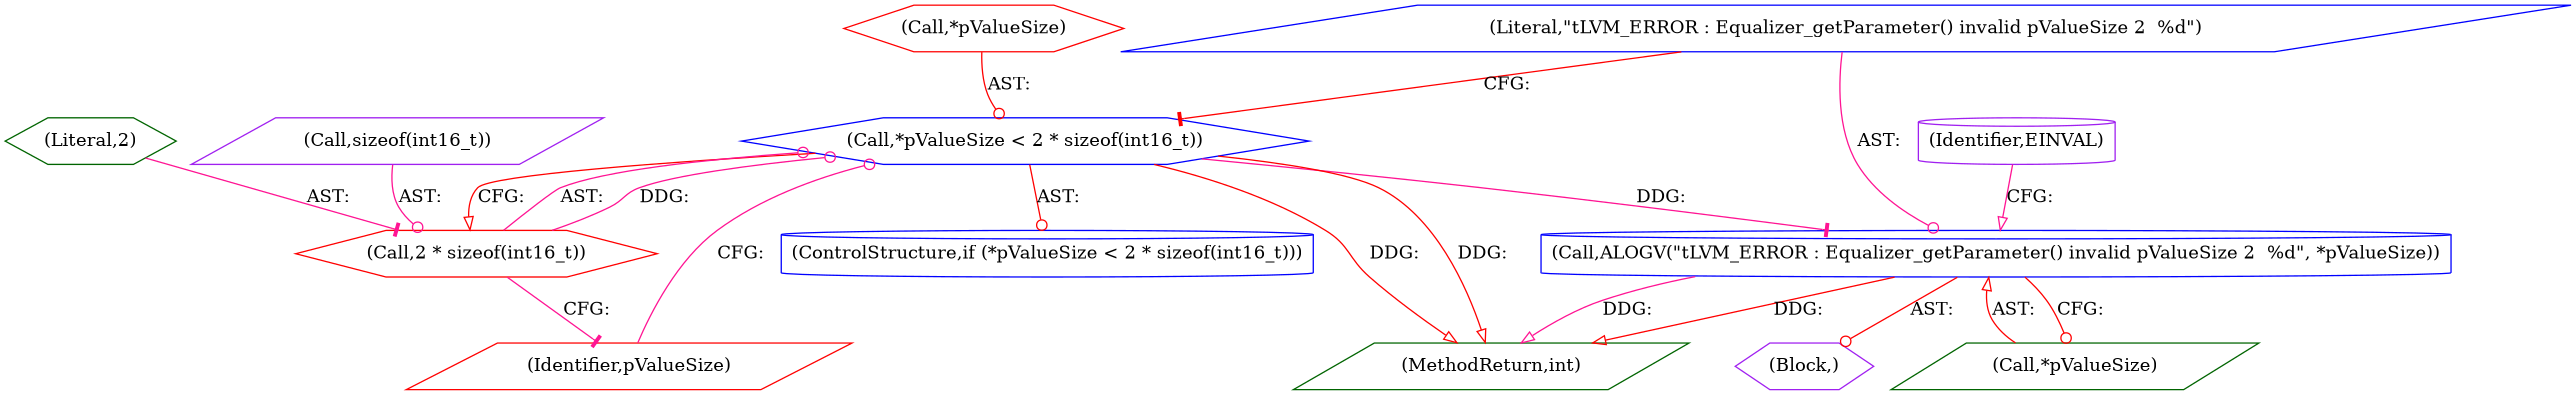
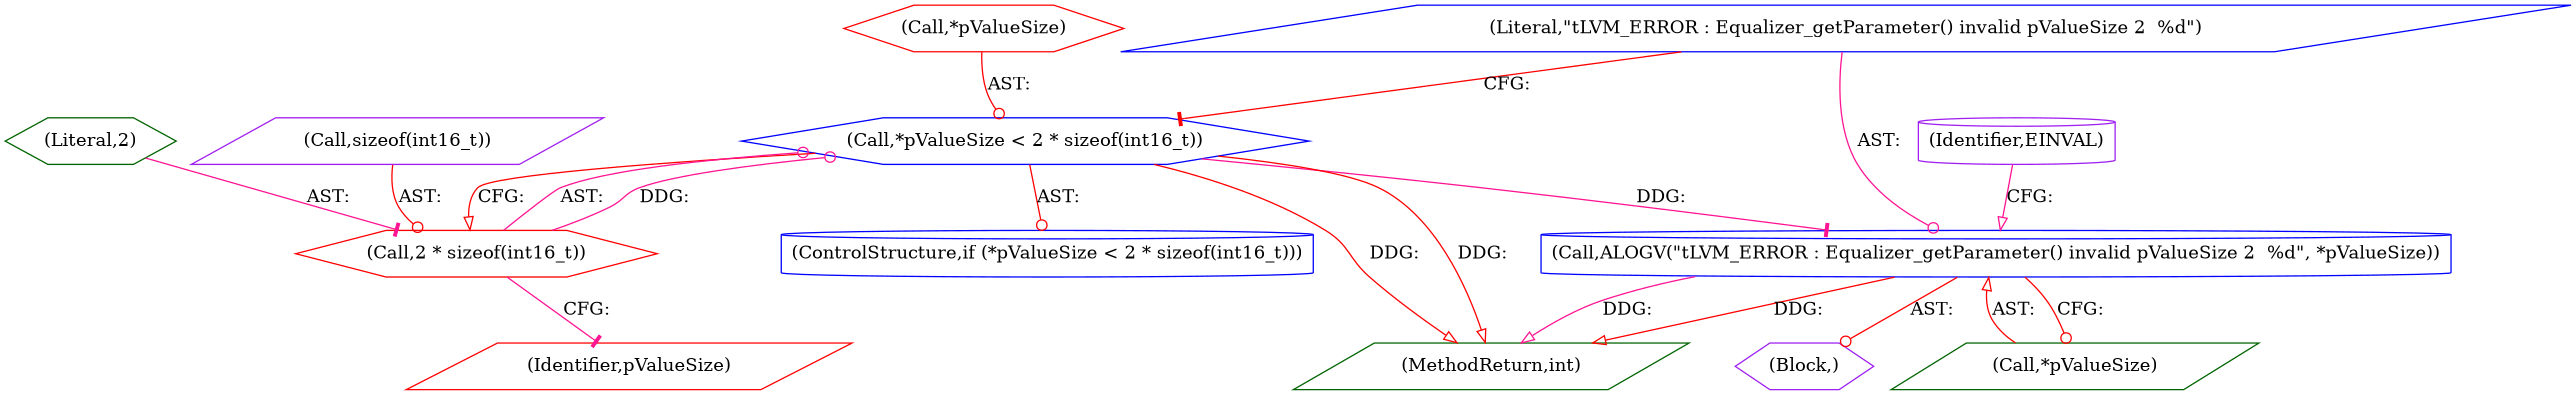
(395, 197) -> (395, 197)
(727, 224) -> none
